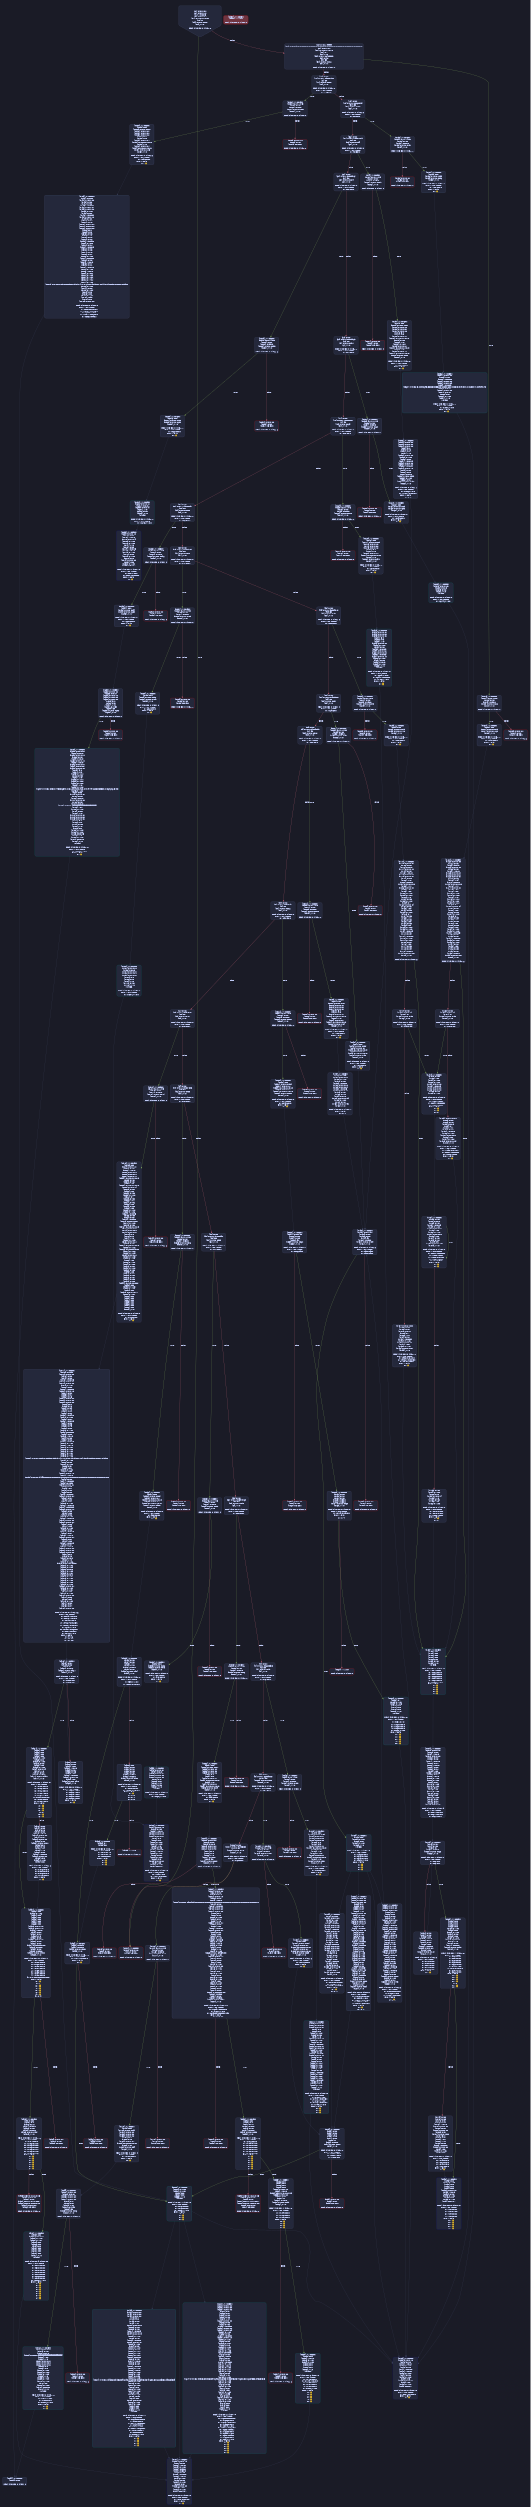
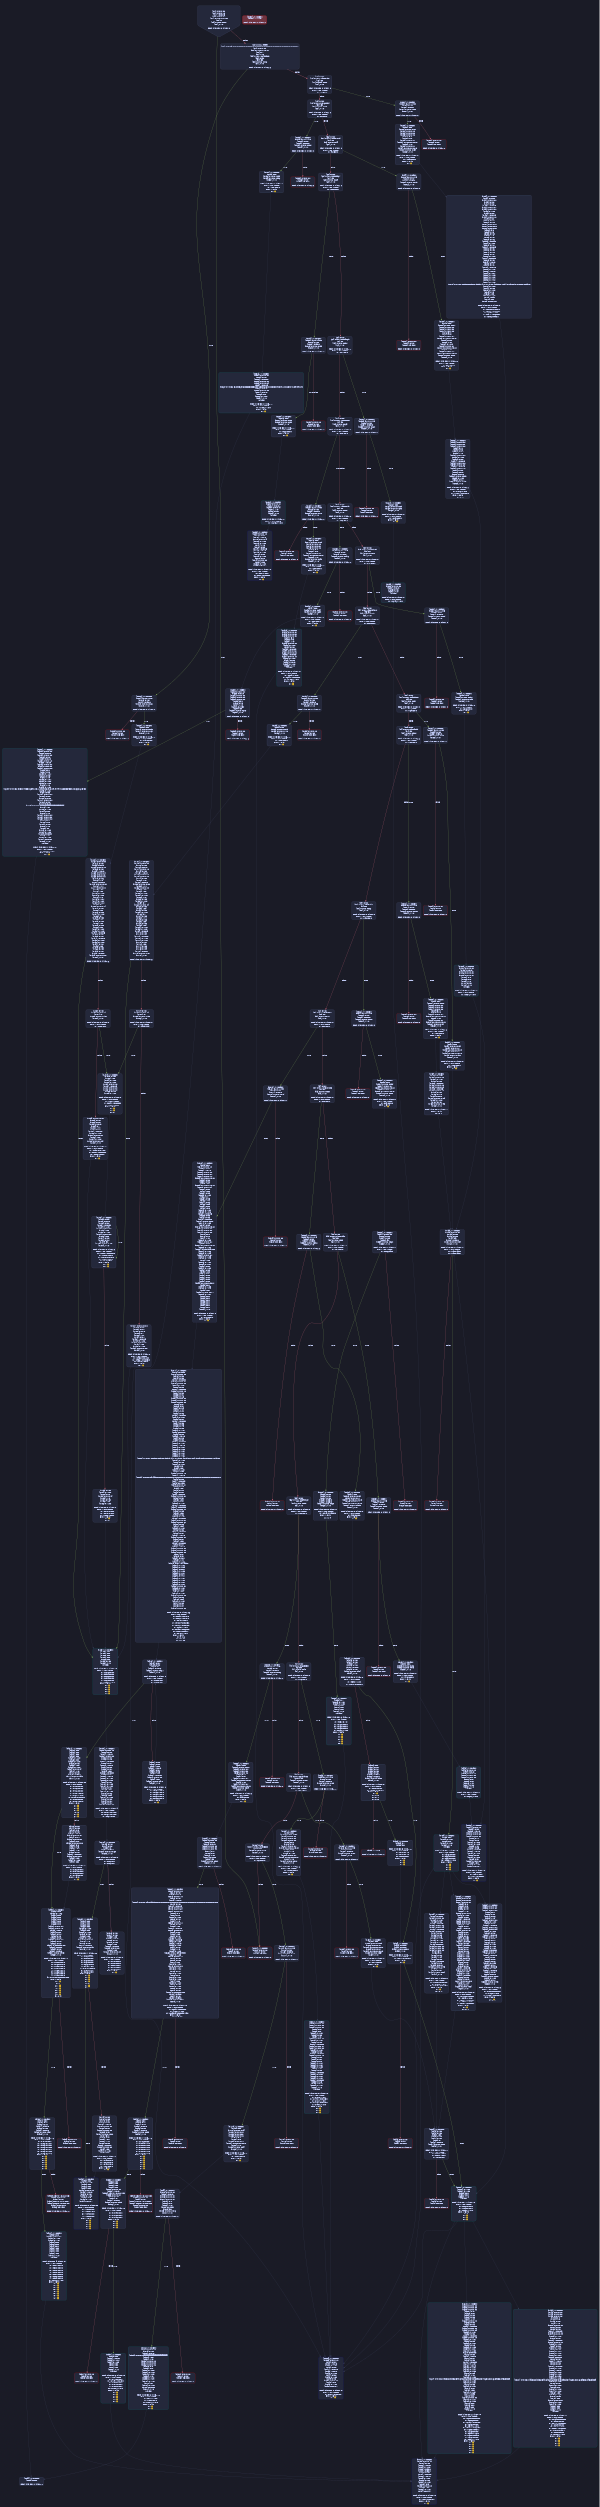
(236, 20) -> (255, 20)
(342, 1672) -> none
